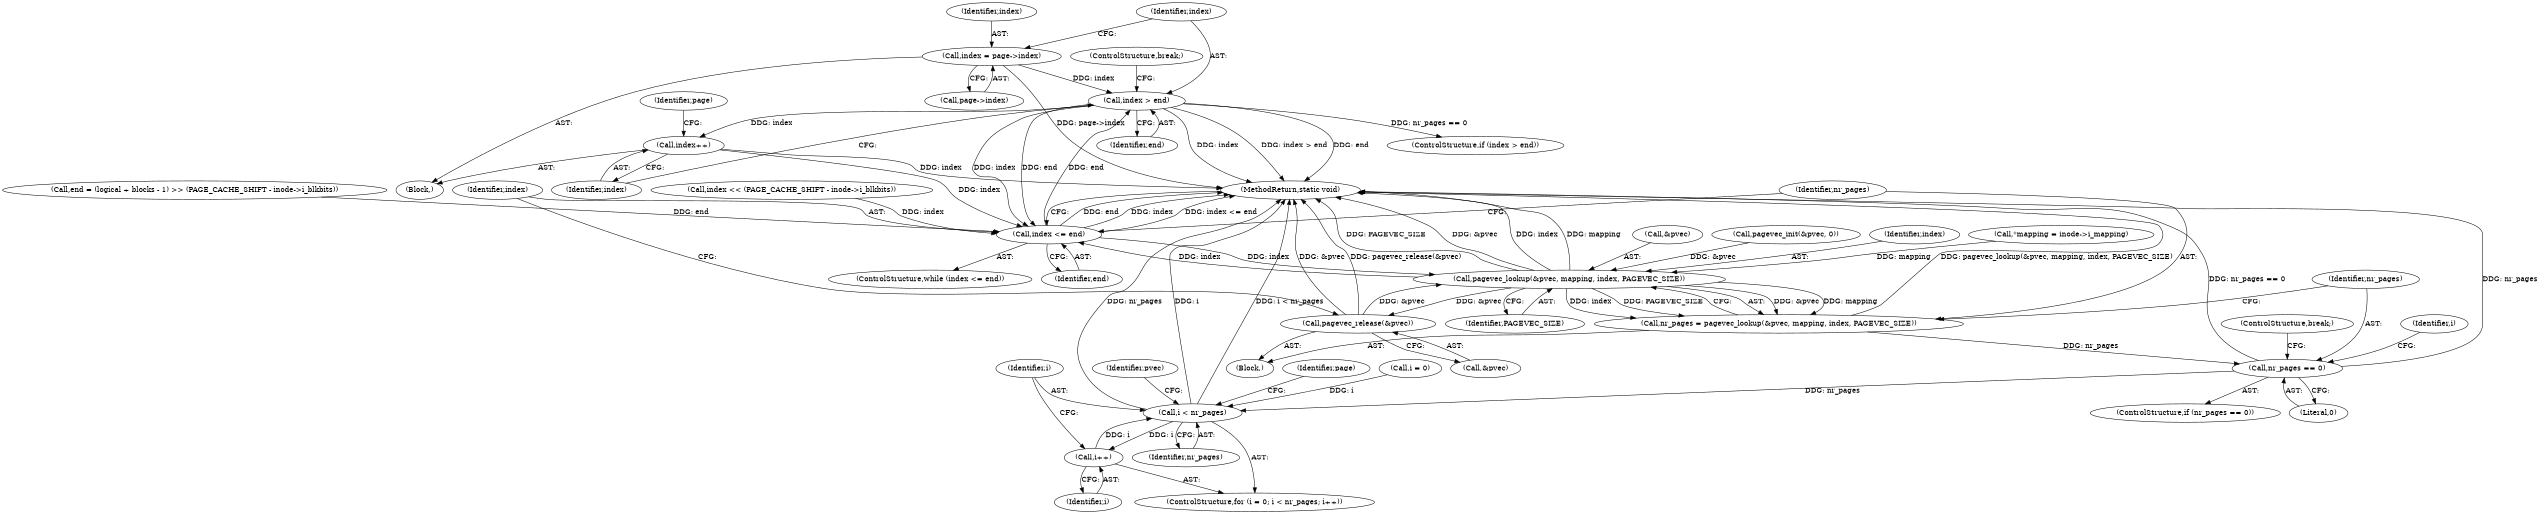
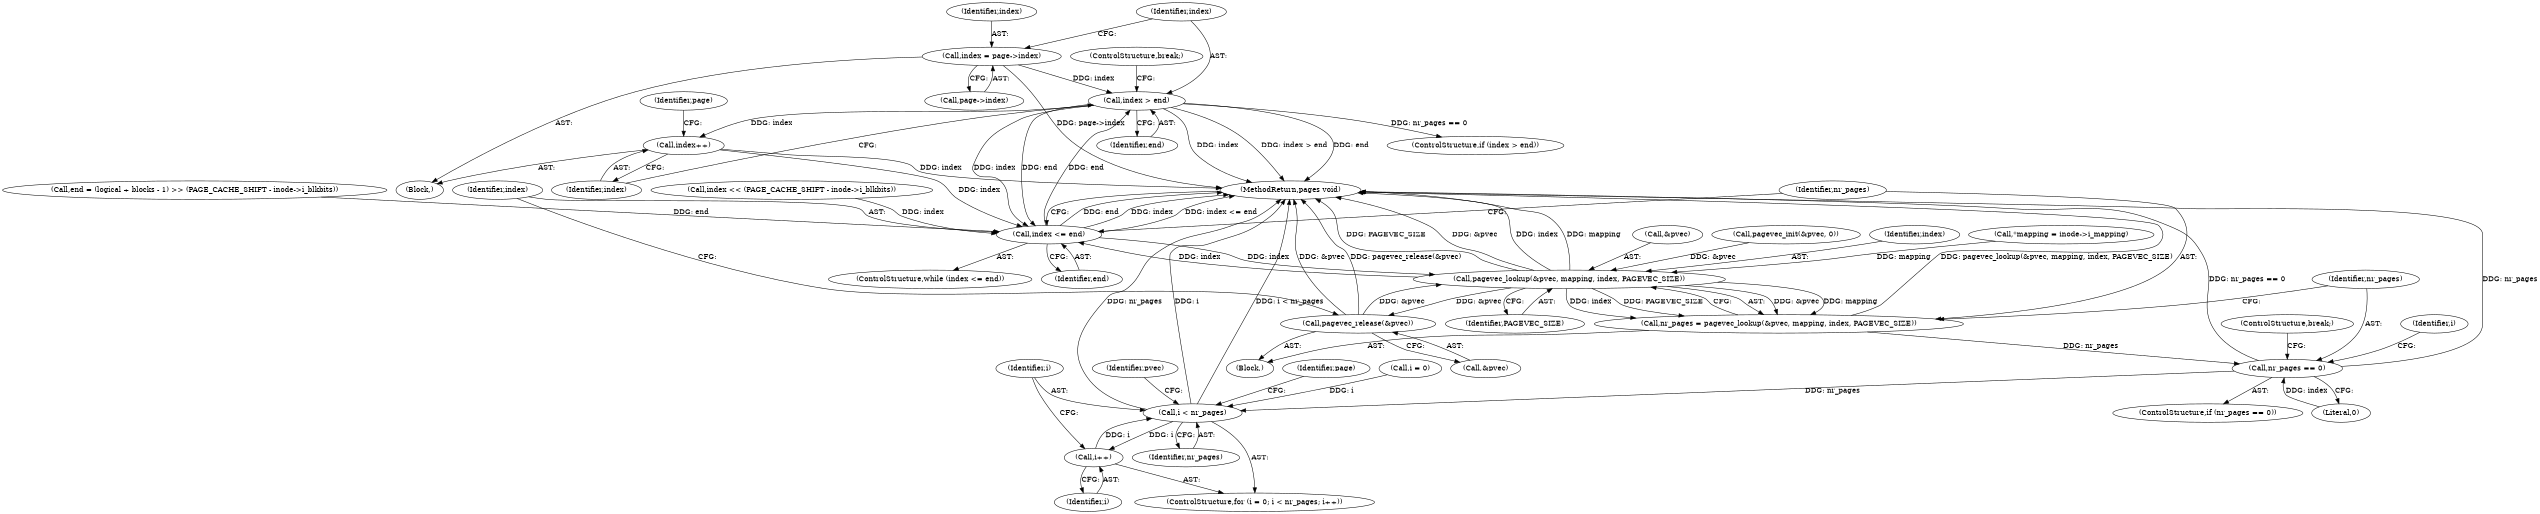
(1290, 190) -> (1290, 190)
(2295, 391) -> (2307, 391)
